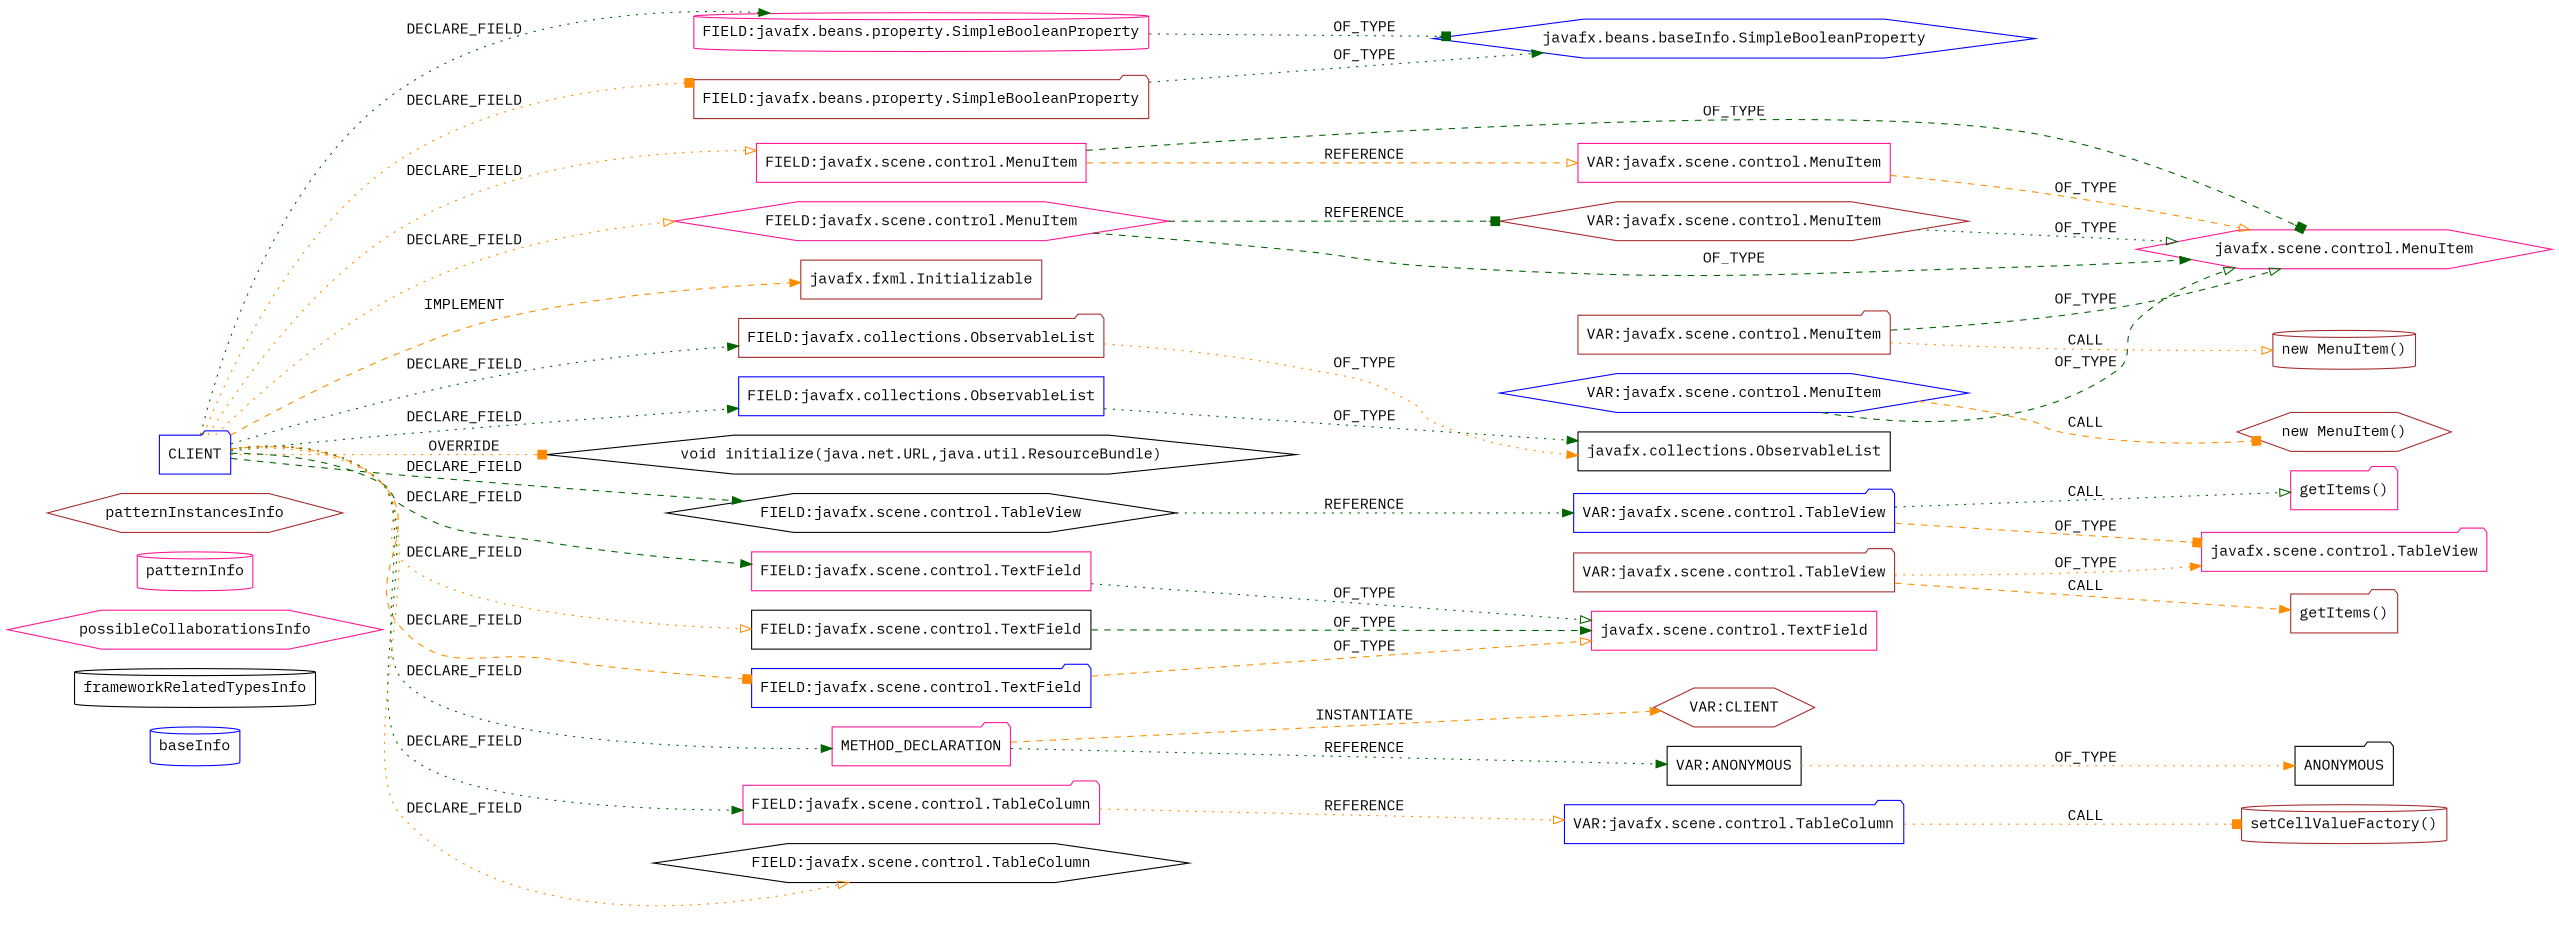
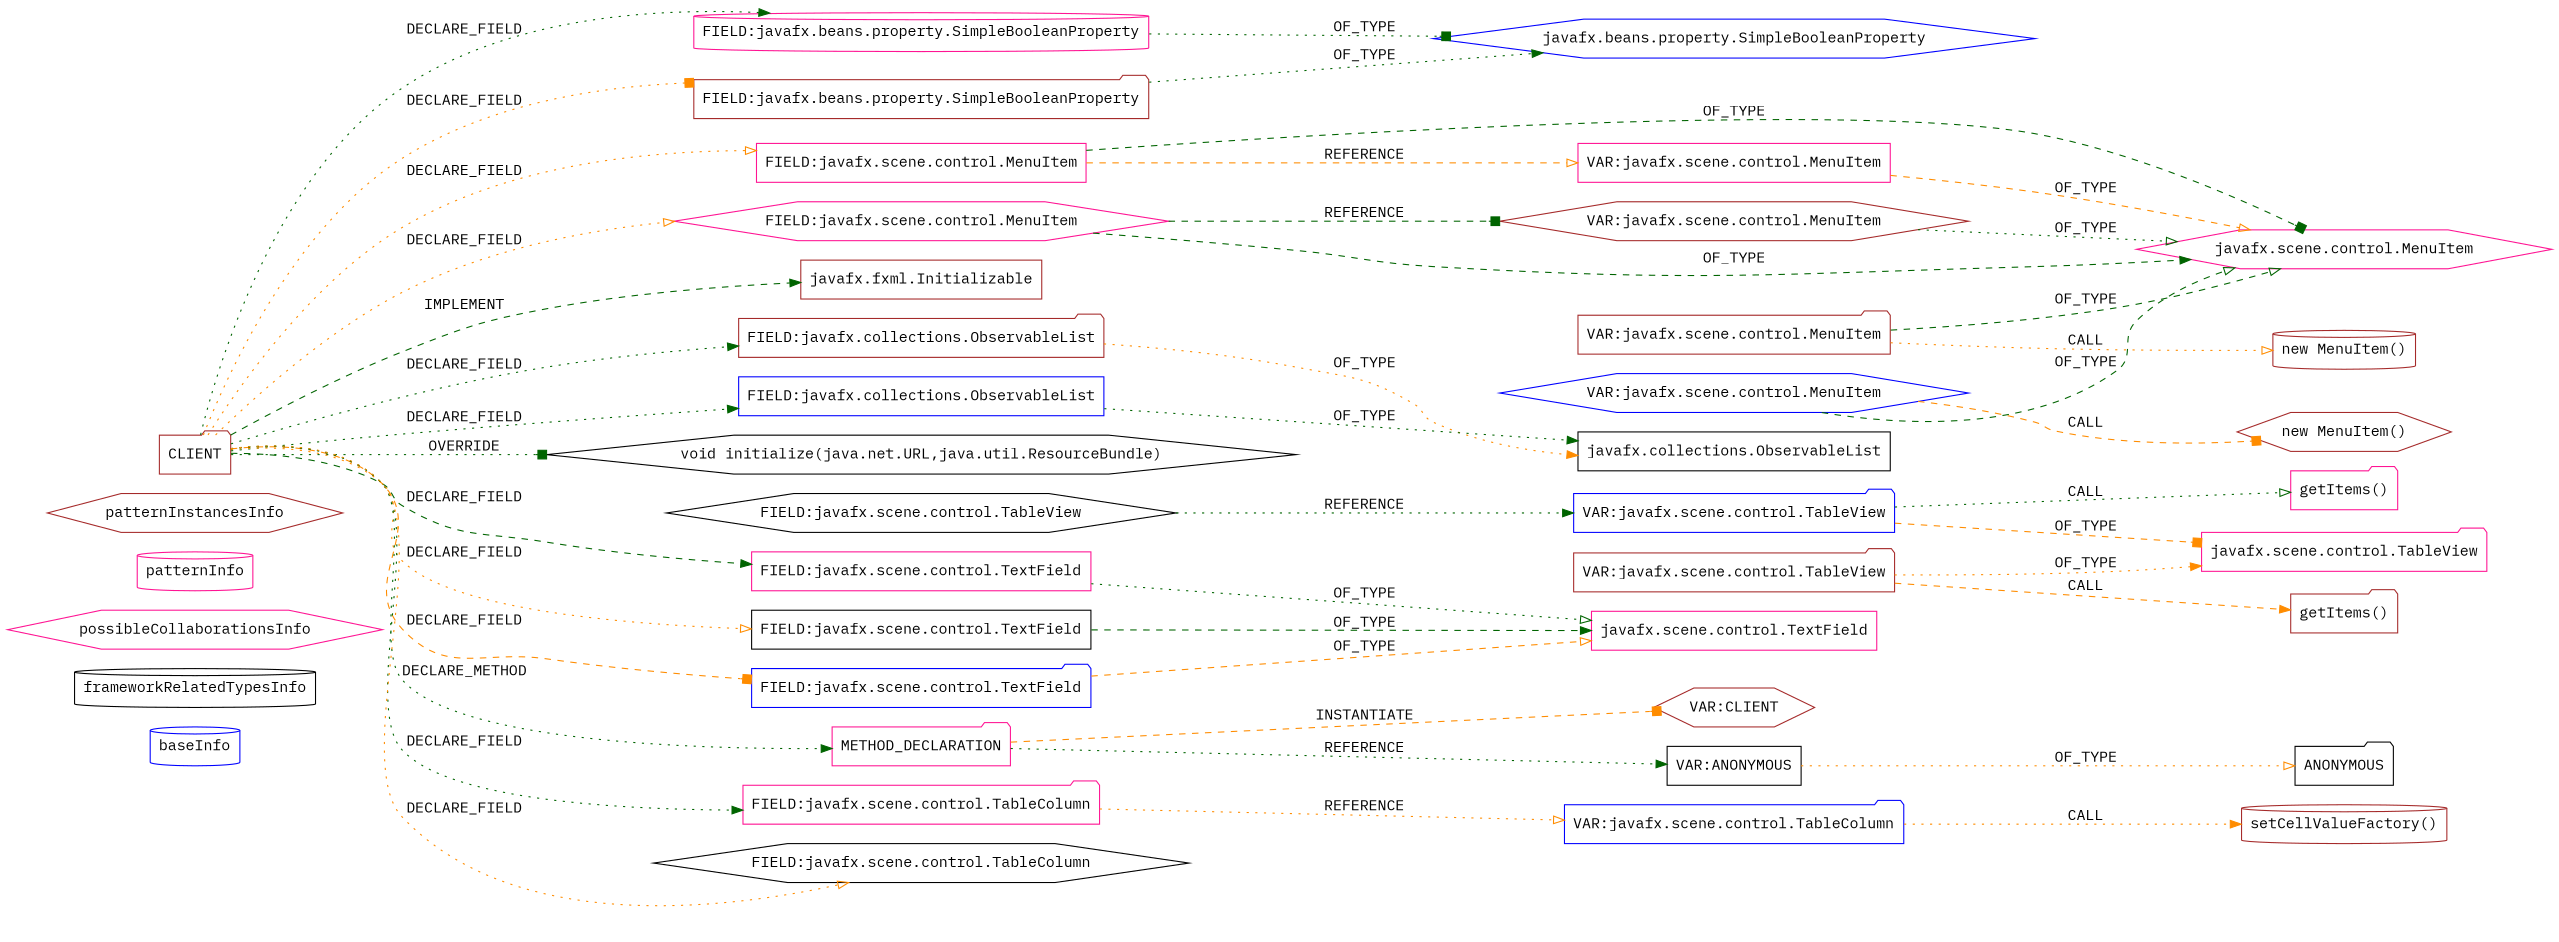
(1734, 39) -> (1734, 39)
(499, 319) -> (499, 319)
(195, 455) -> (195, 455)
(383, 455) -> (383, 455)
(481, 482) -> none
(464, 671) -> (464, 671)
(1330, 727) -> (1330, 727)
(2042, 766) -> (2042, 766)
(2067, 824) -> (2067, 824)
